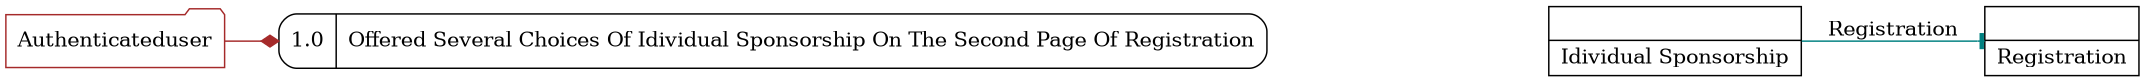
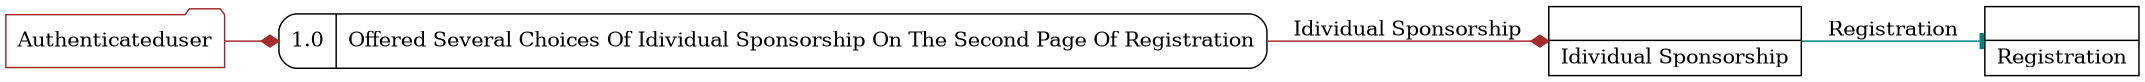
none -> (1399, 41)
